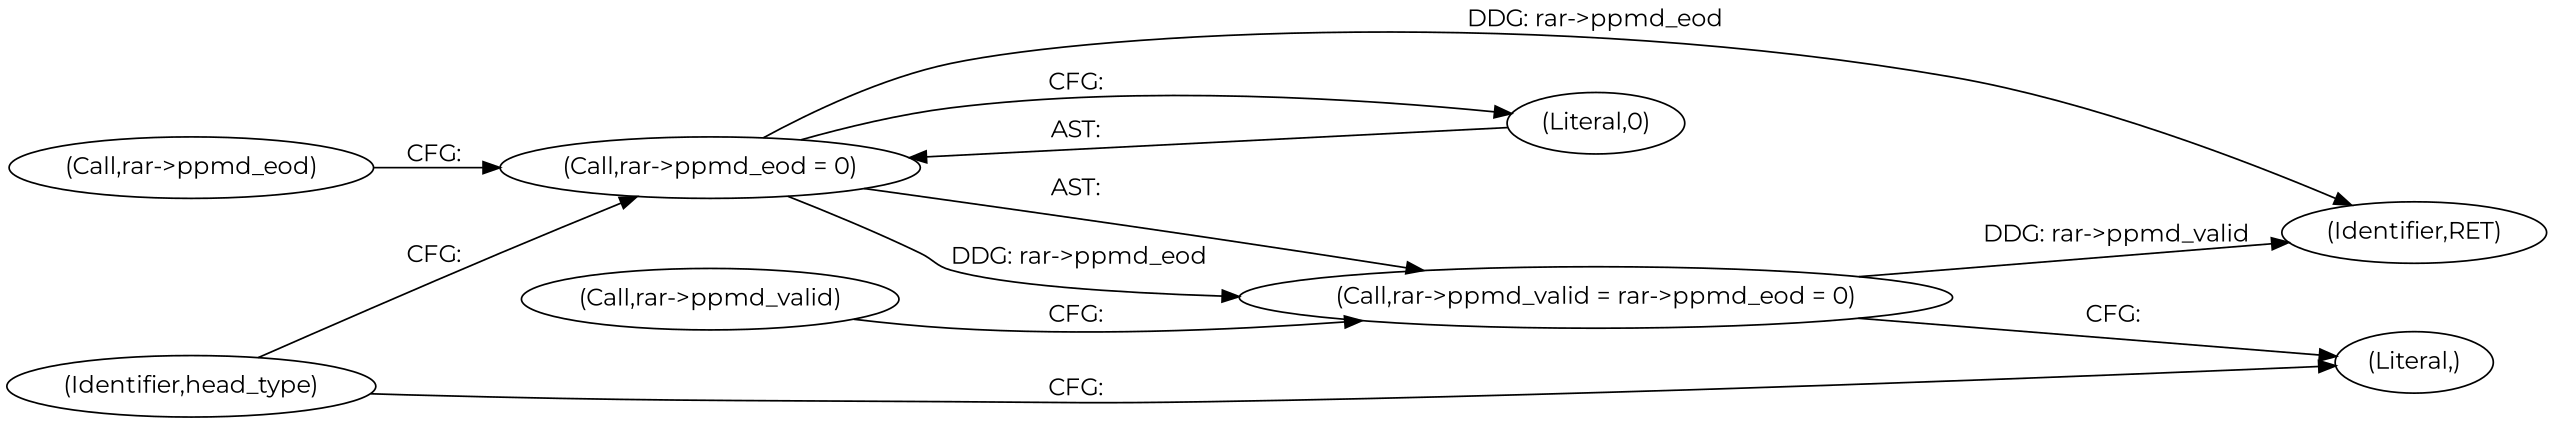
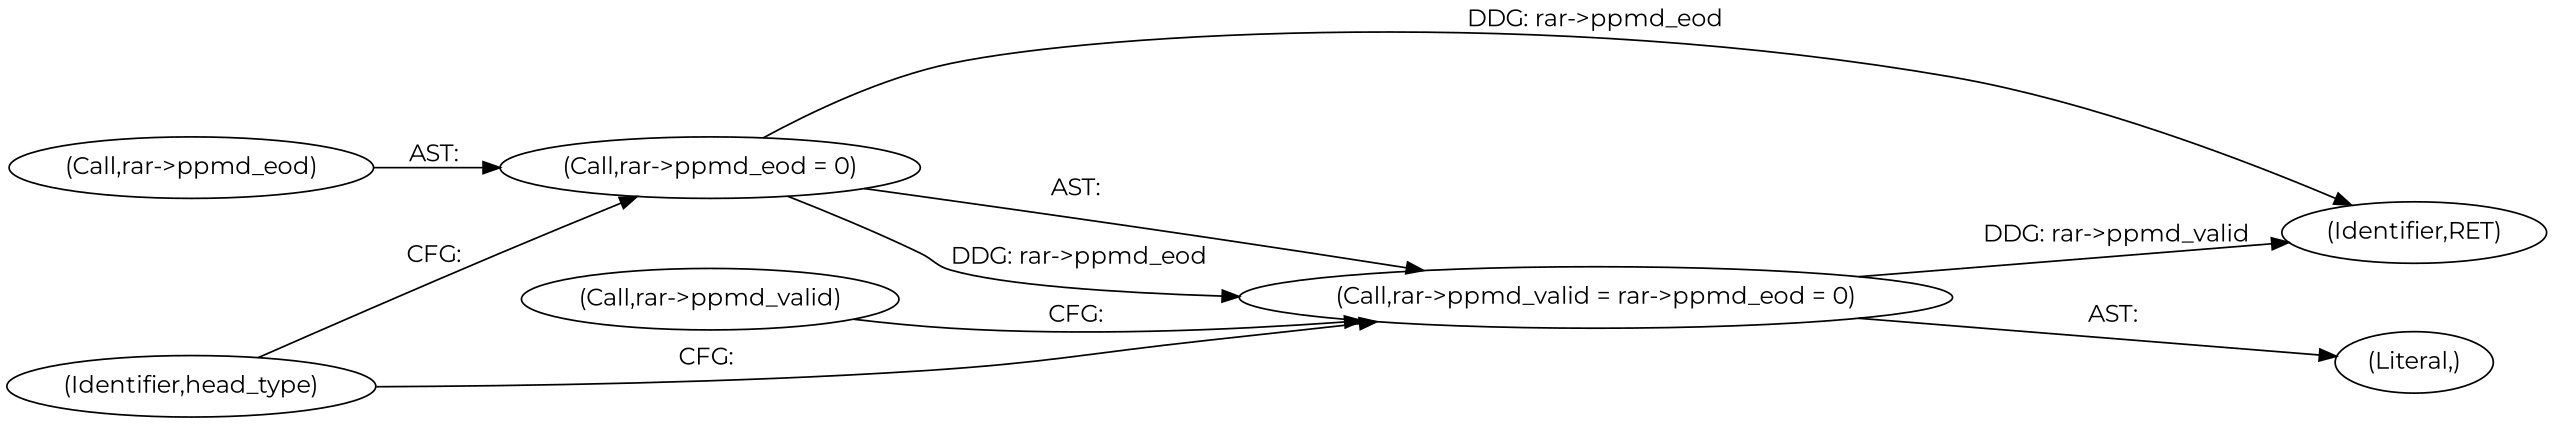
(1596, 123) -> none
(438, 155) -> (438, 155)
(2117, 315) -> (2117, 315)
(1345, 399) -> (869, 374)
